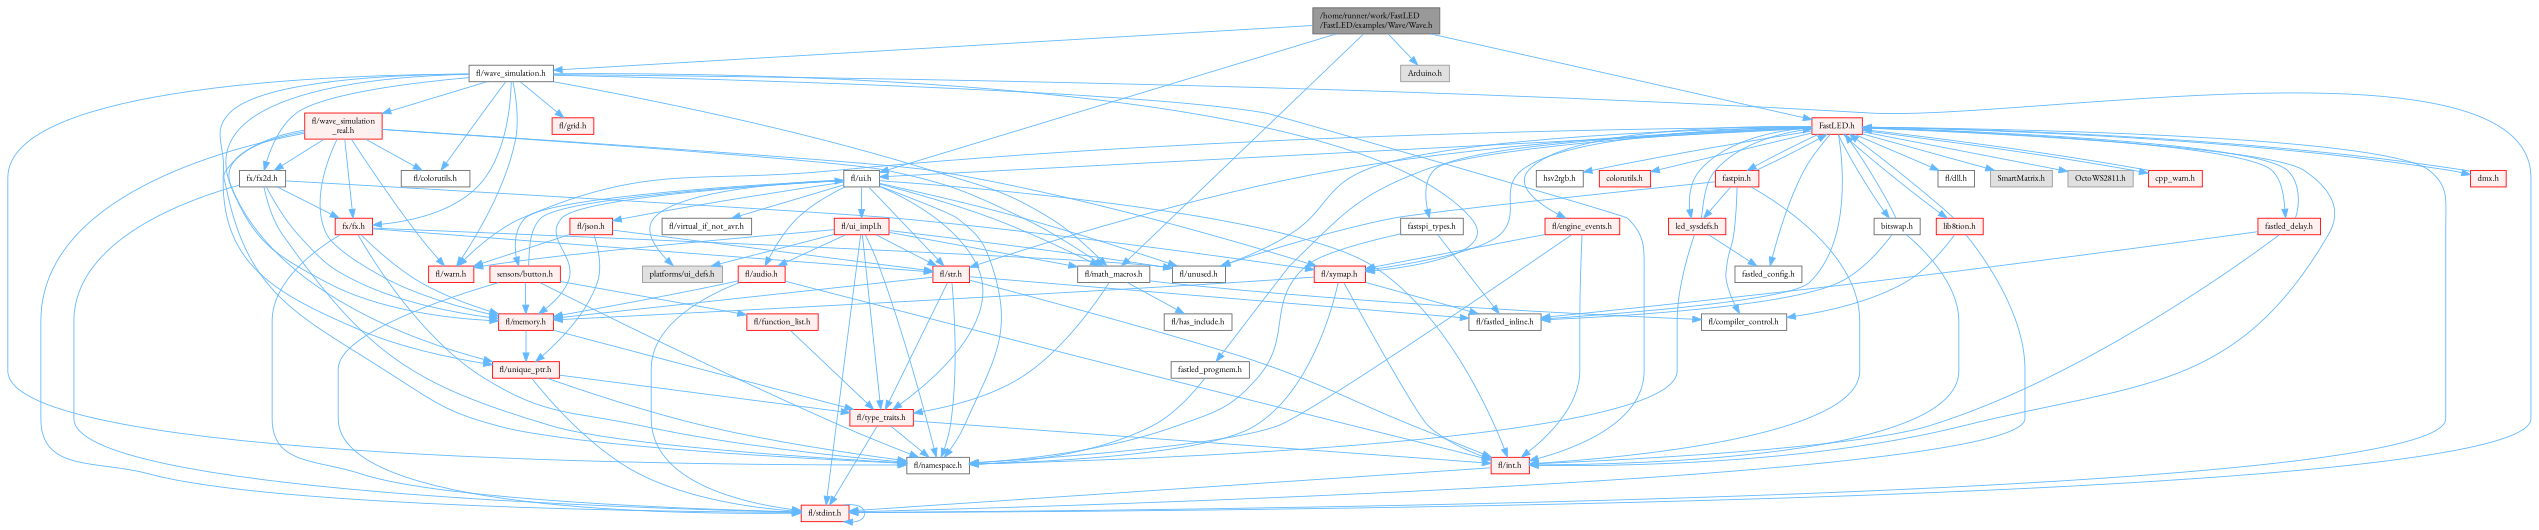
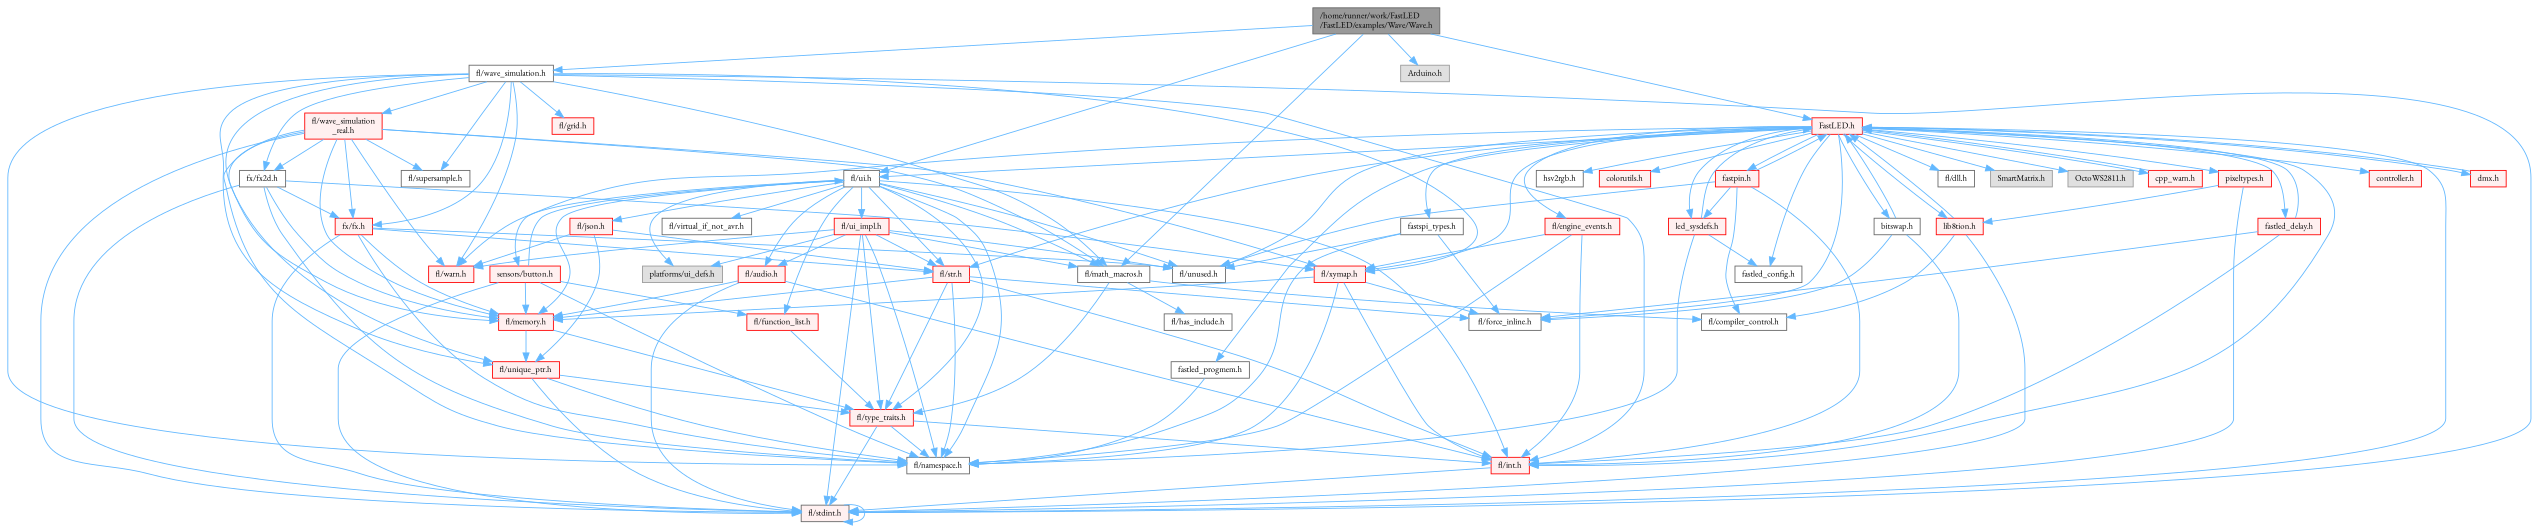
(436, 179) -> (436, 179)
none -> (2245, 179)
none -> (2395, 179)
none -> (823, 224)
none -> (1317, 250)
(1505, 322) -> (1505, 322)
(825, 513) -> (825, 513)
